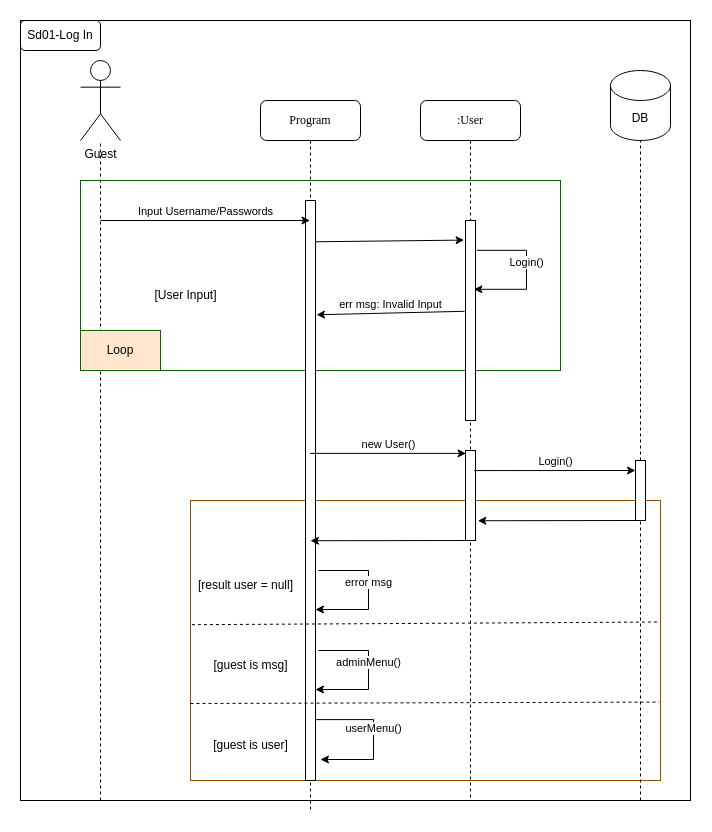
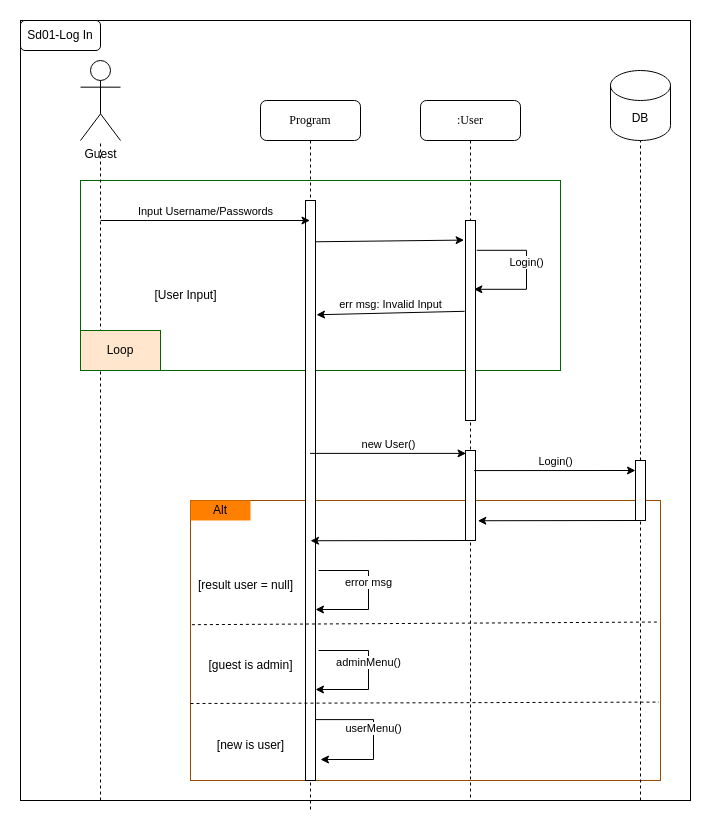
none -> (221, 511)
(251, 666) -> (251, 666)
(251, 746) -> (251, 746)
